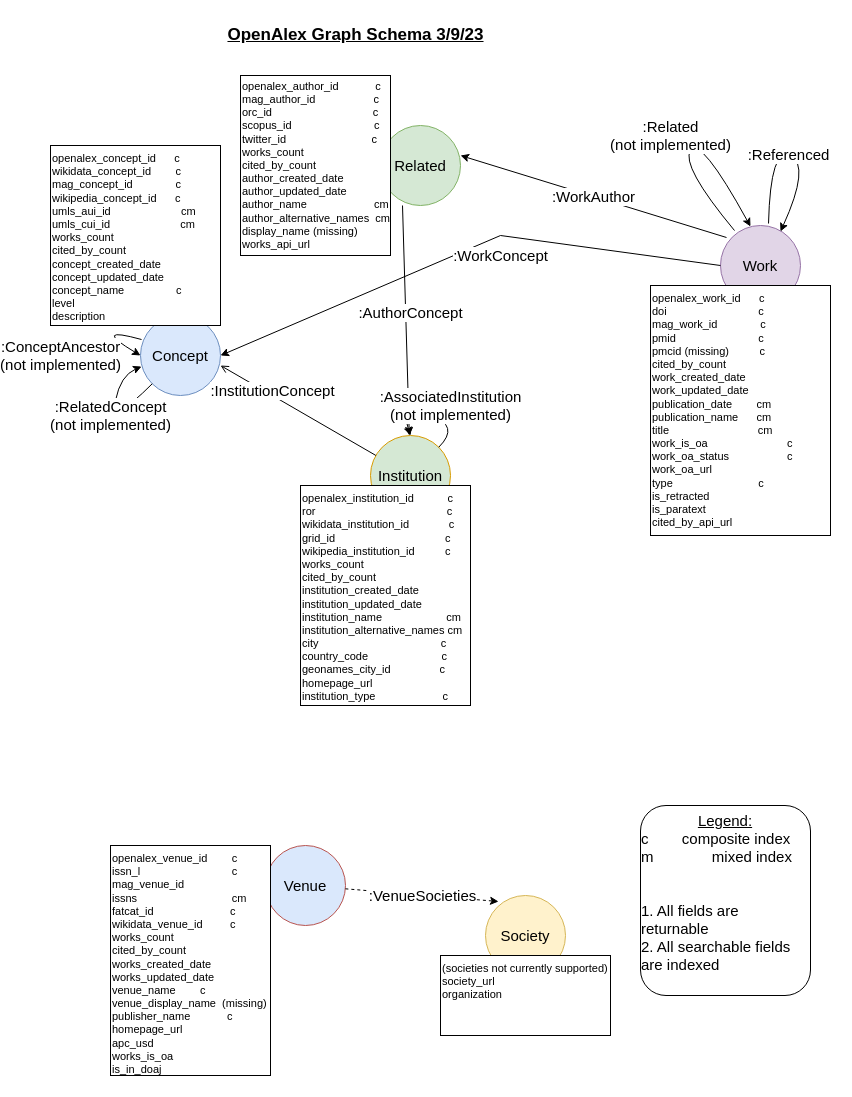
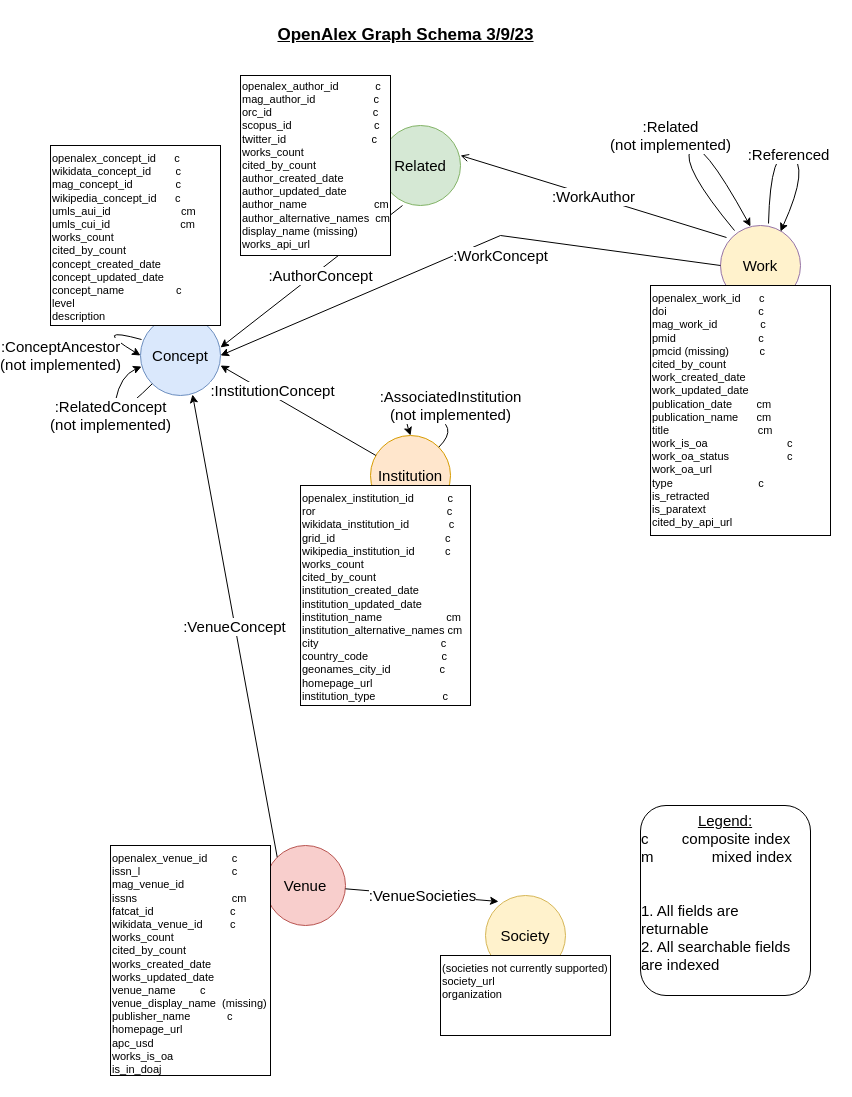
(356, 36) -> (406, 36)
(469, 158) -> (466, 157)
(761, 266) -> (761, 266)
(405, 297) -> (282, 299)
(225, 368) -> (227, 369)
(411, 476) -> (411, 476)
none -> (235, 629)
(306, 886) -> (306, 886)
(358, 890) -> (358, 890)
